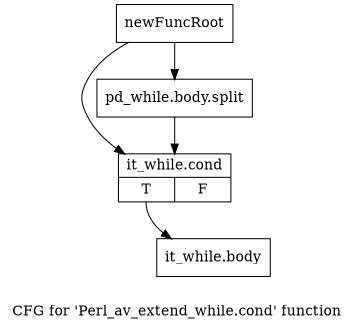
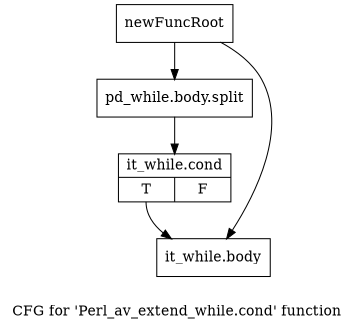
(83, 91) -> (271, 130)
